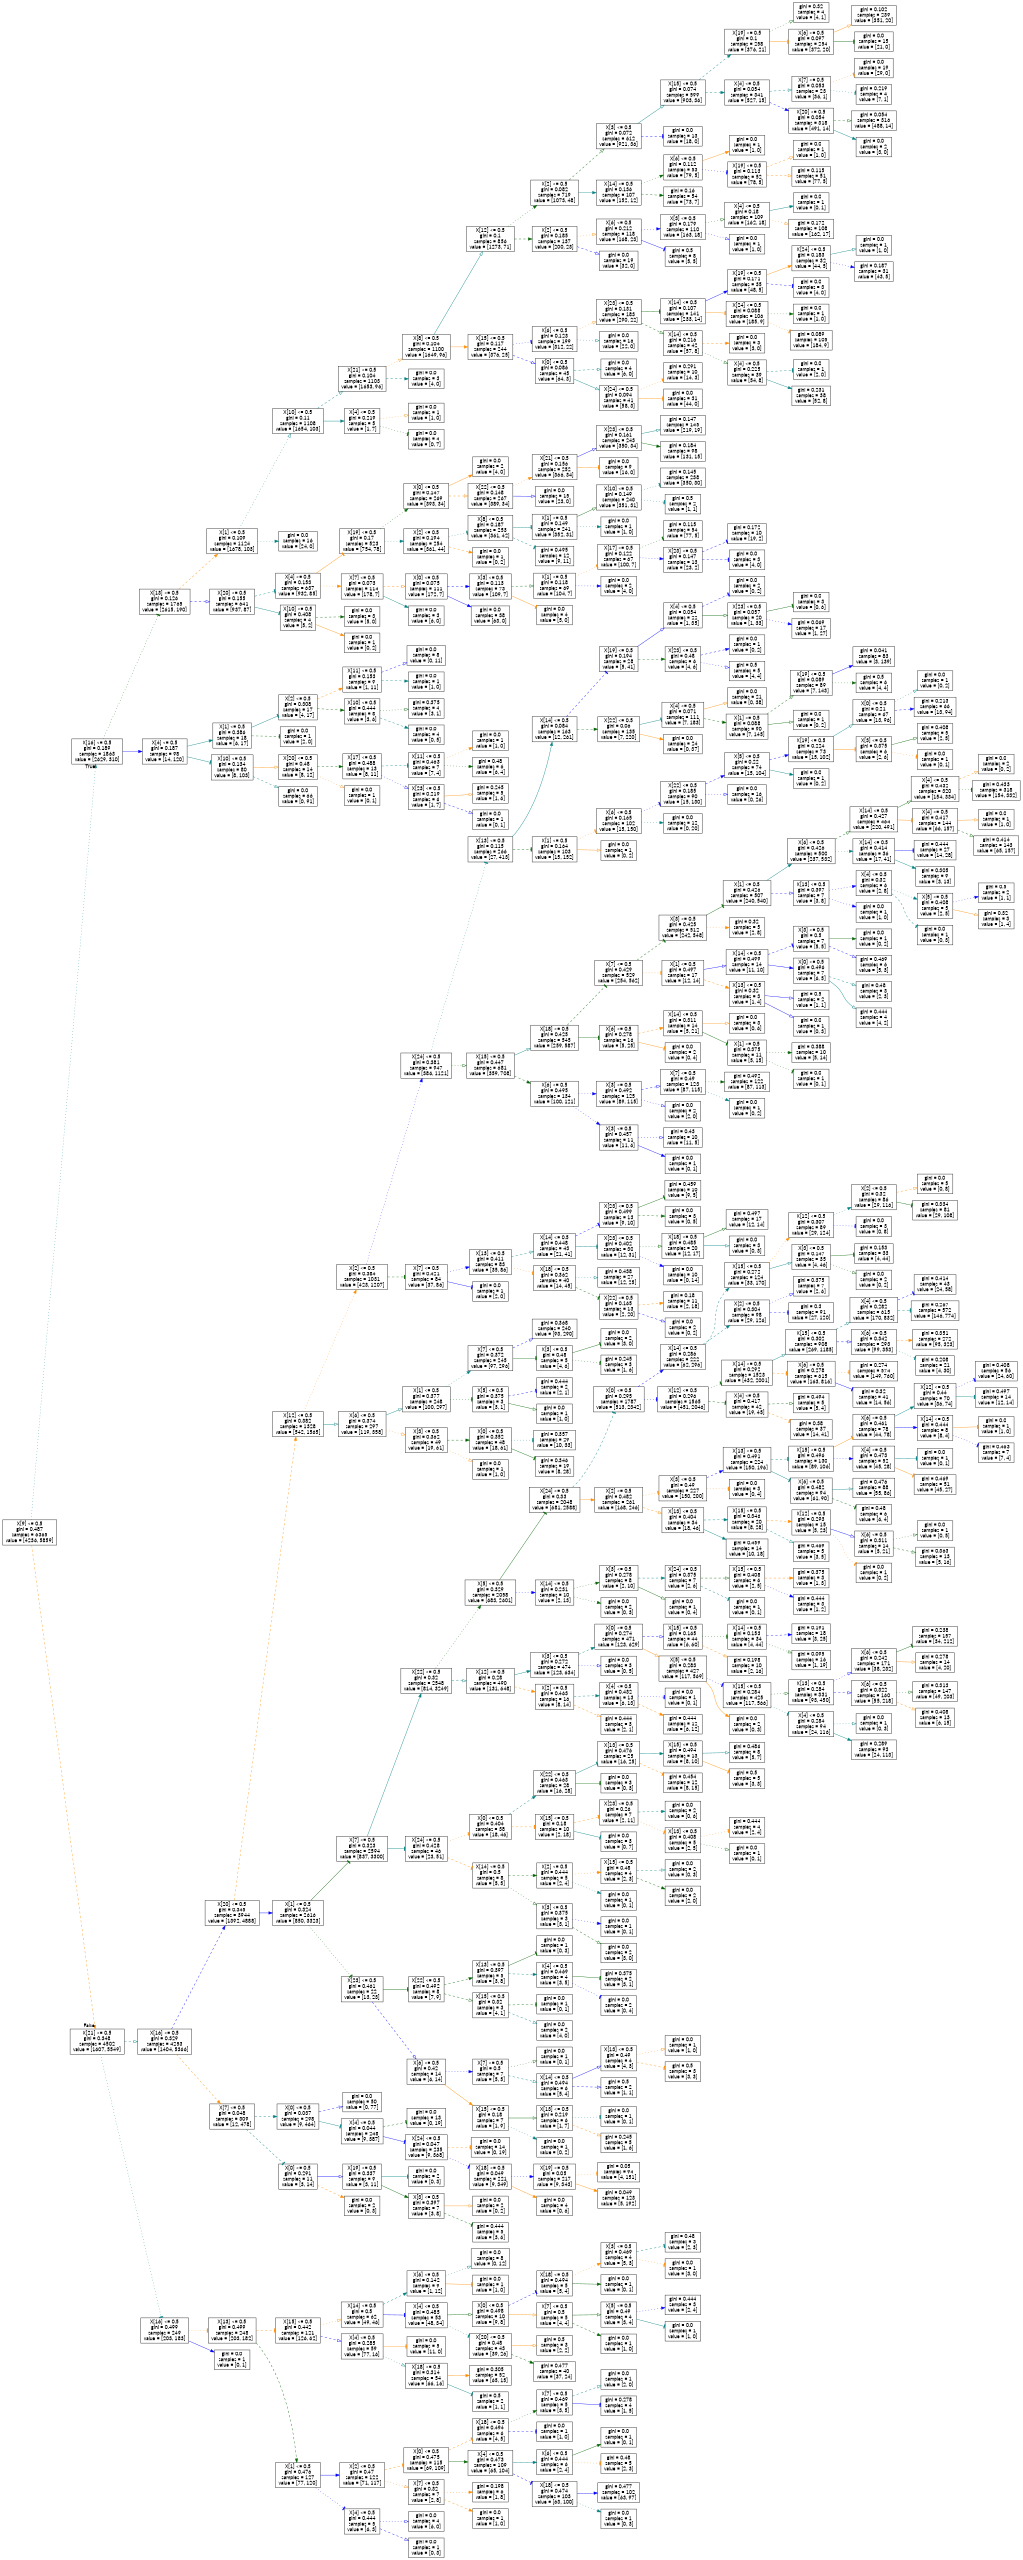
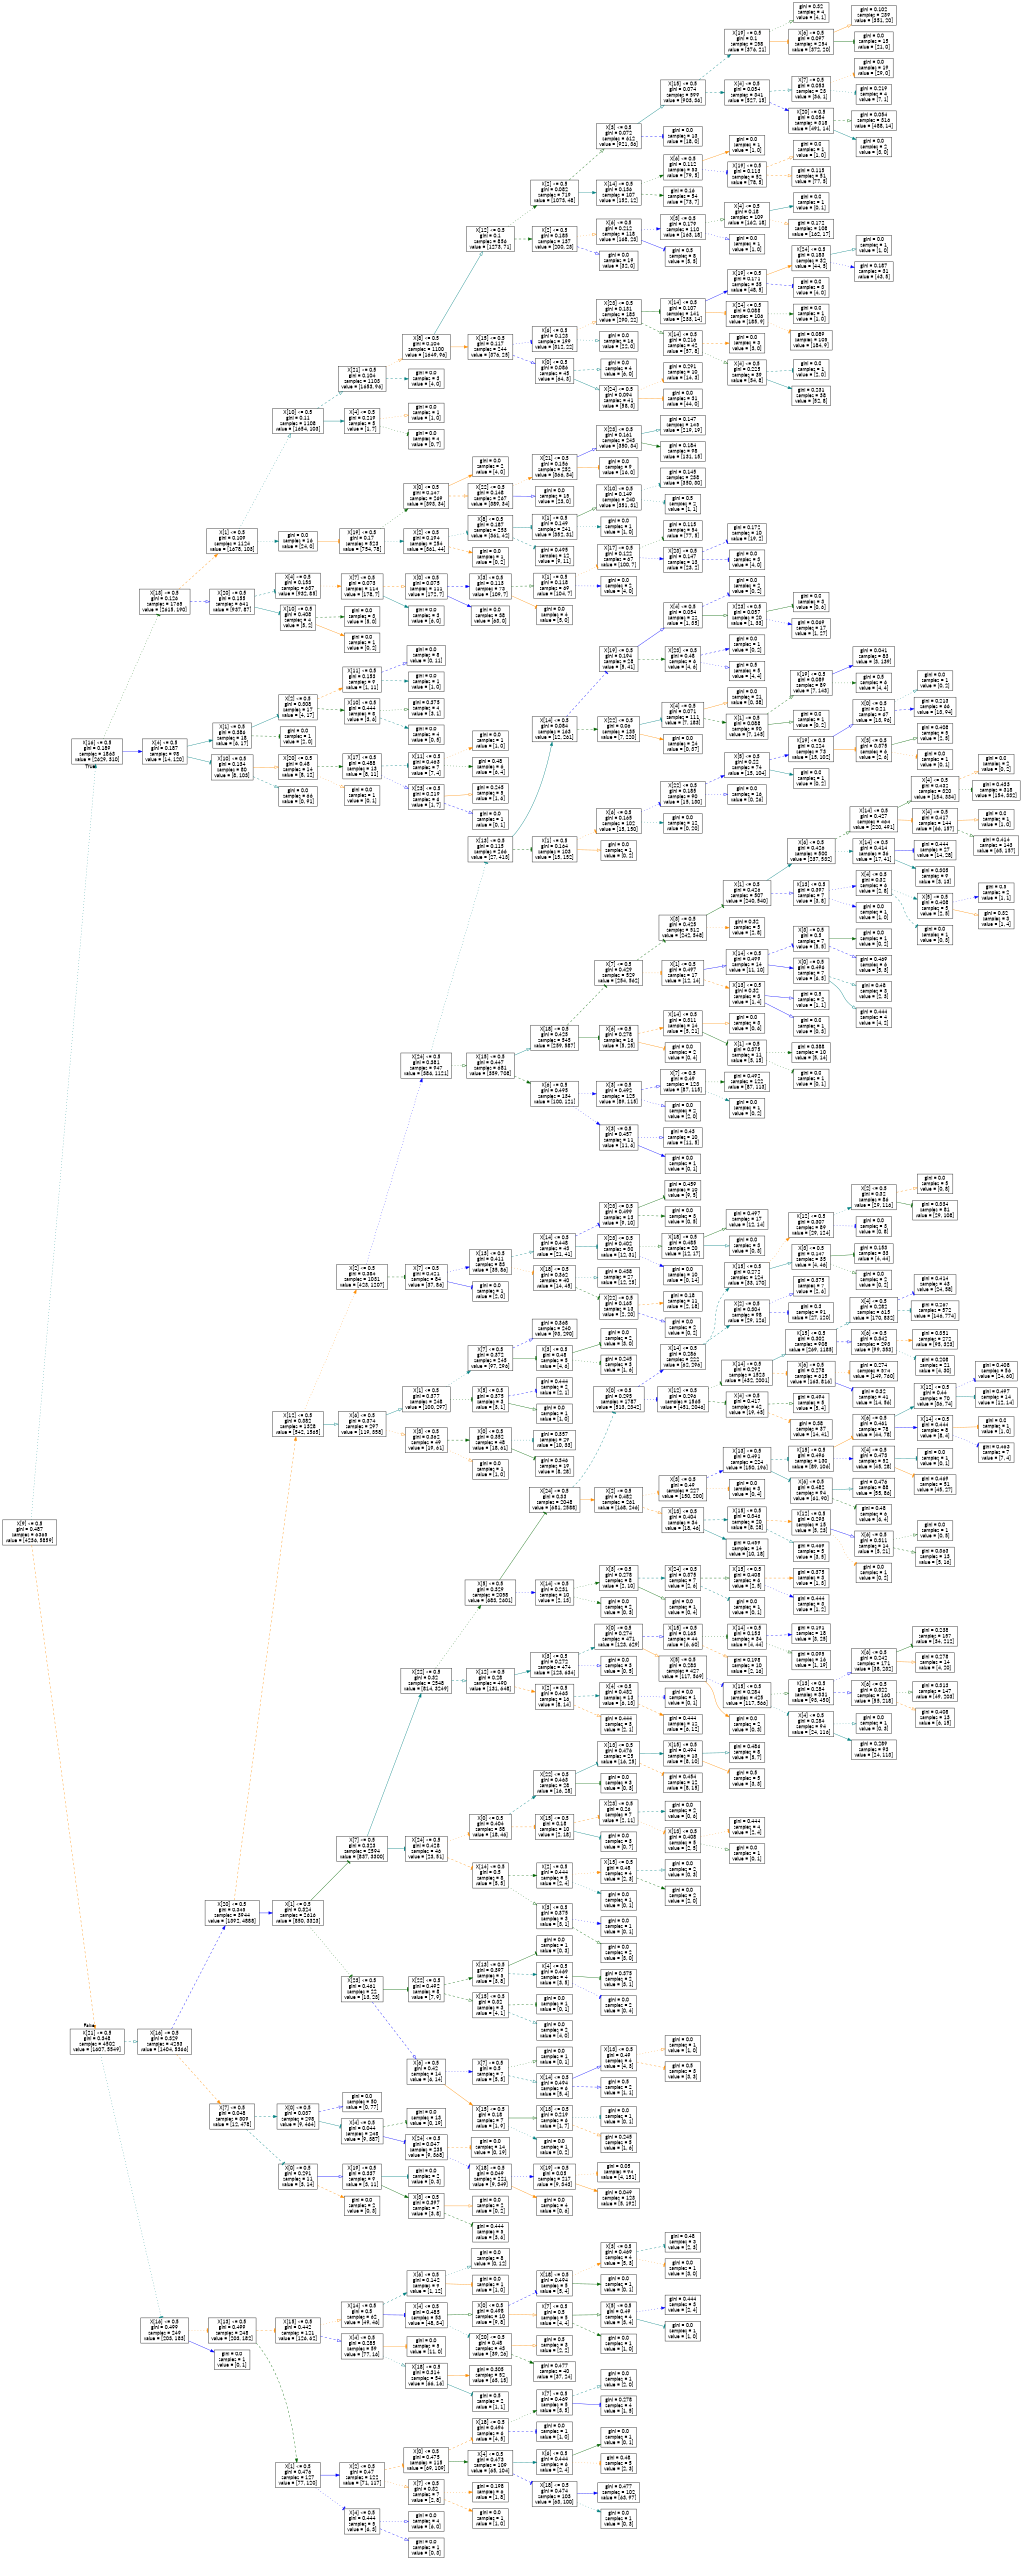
(329, 564) -> (328, 541)
(841, 732) -> (841, 732)
